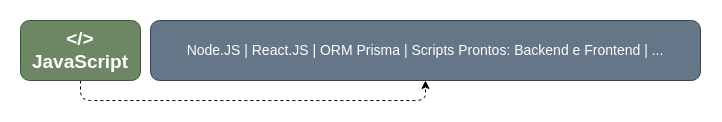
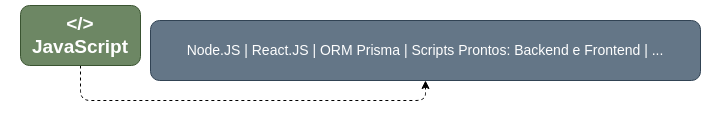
(81, 51) -> (81, 36)
